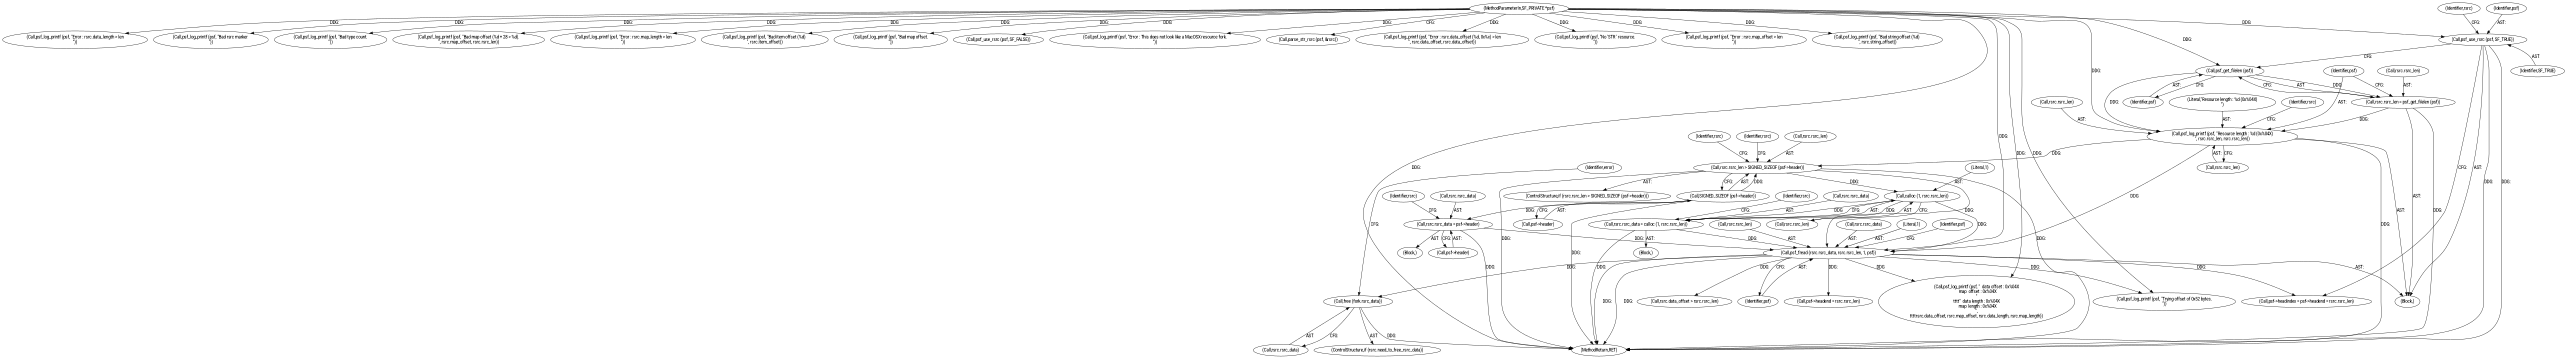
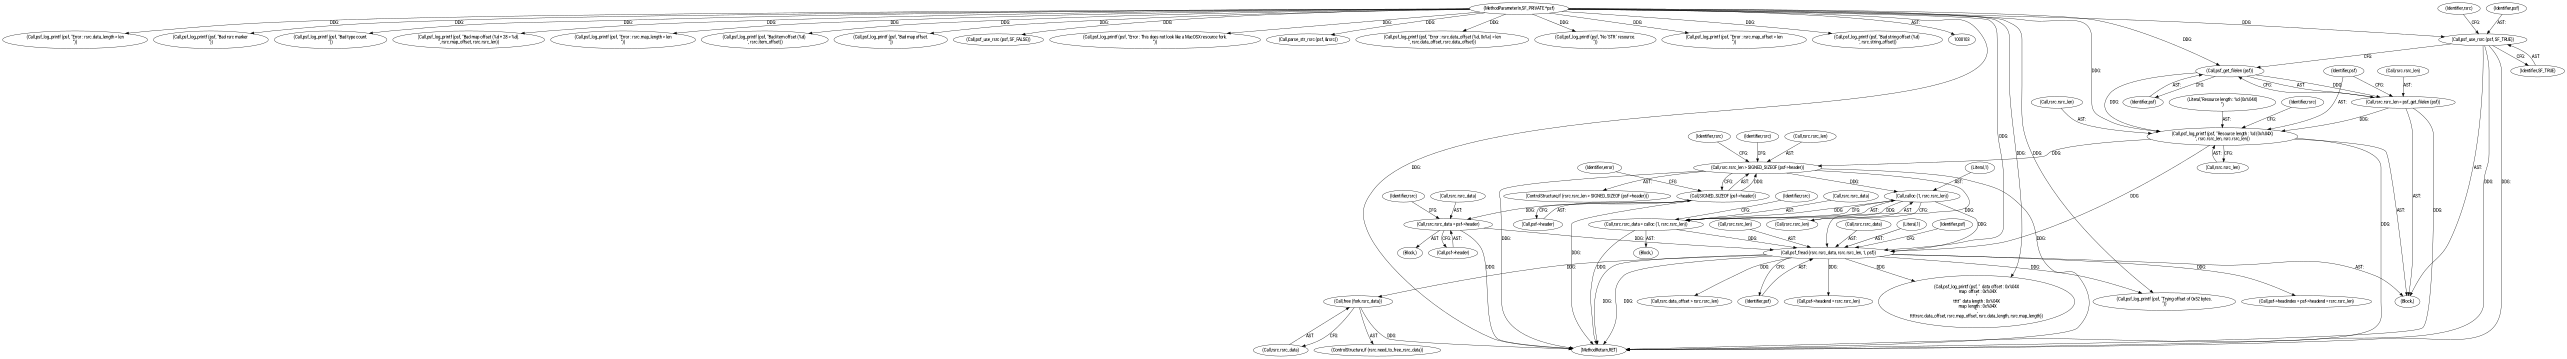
(1431, 23) -> (1431, 23)
none -> (1962, 40)
(1426, 179) -> (1657, 181)
(2449, 201) -> (2509, 55)
